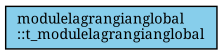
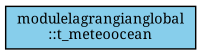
(111, 28) -> (101, 28)
